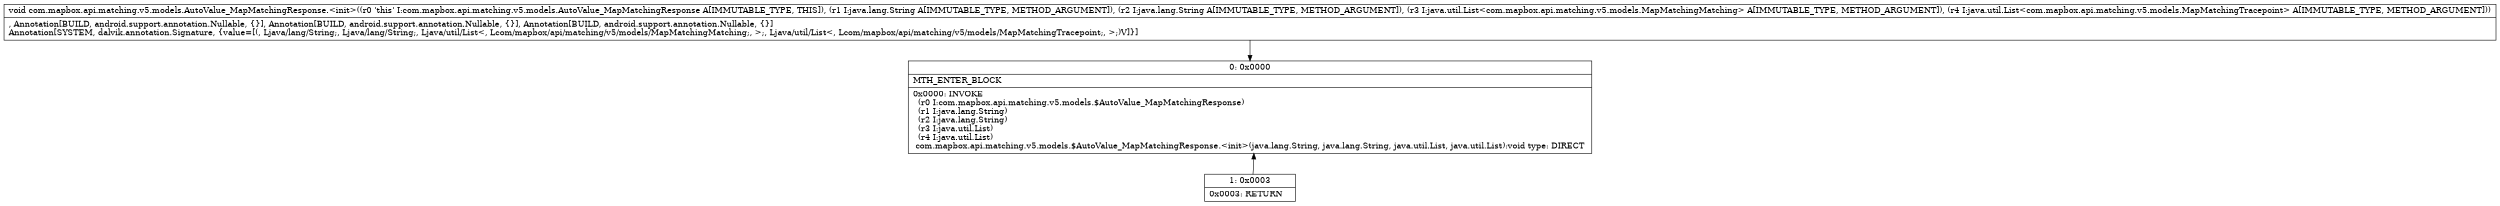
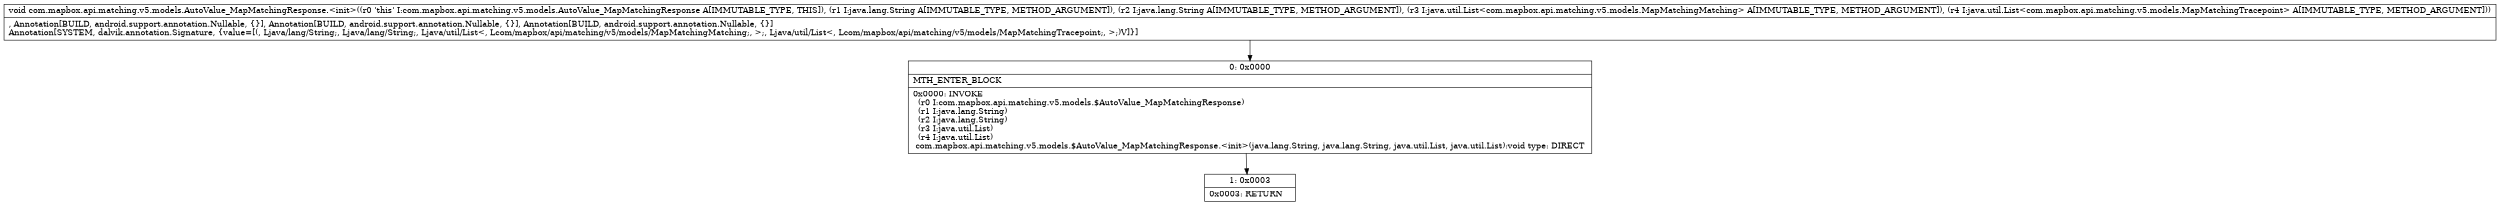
(1253, 167) -> (1246, 161)
